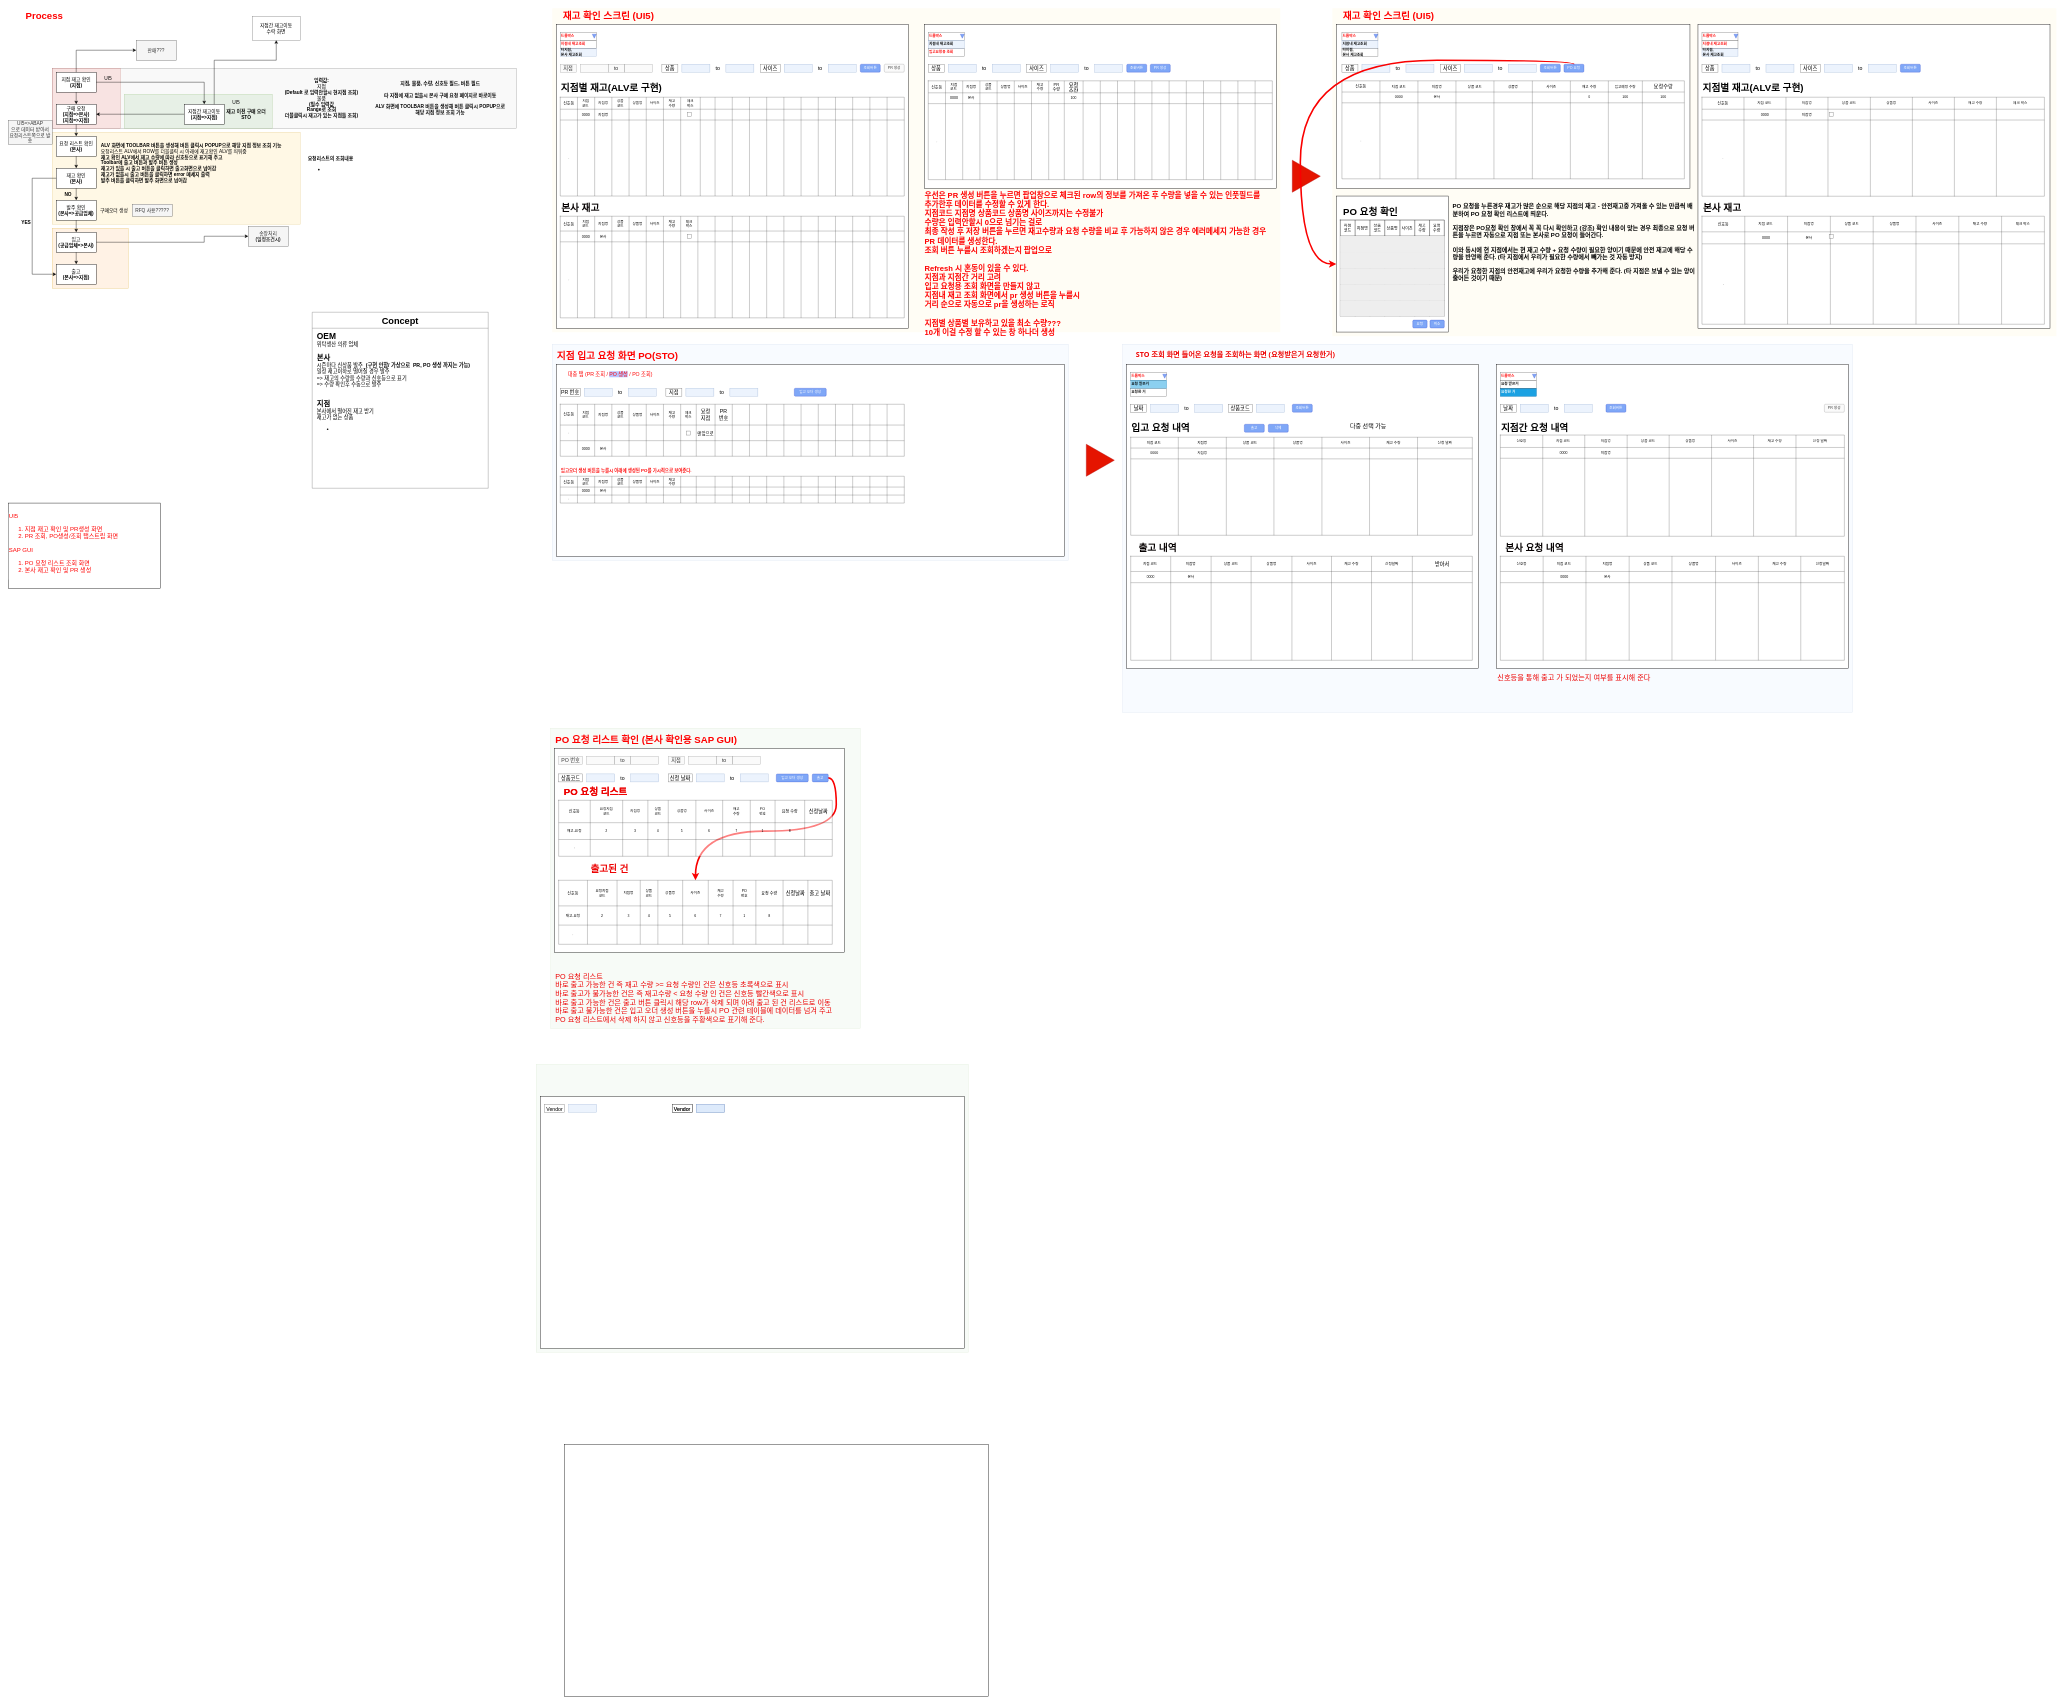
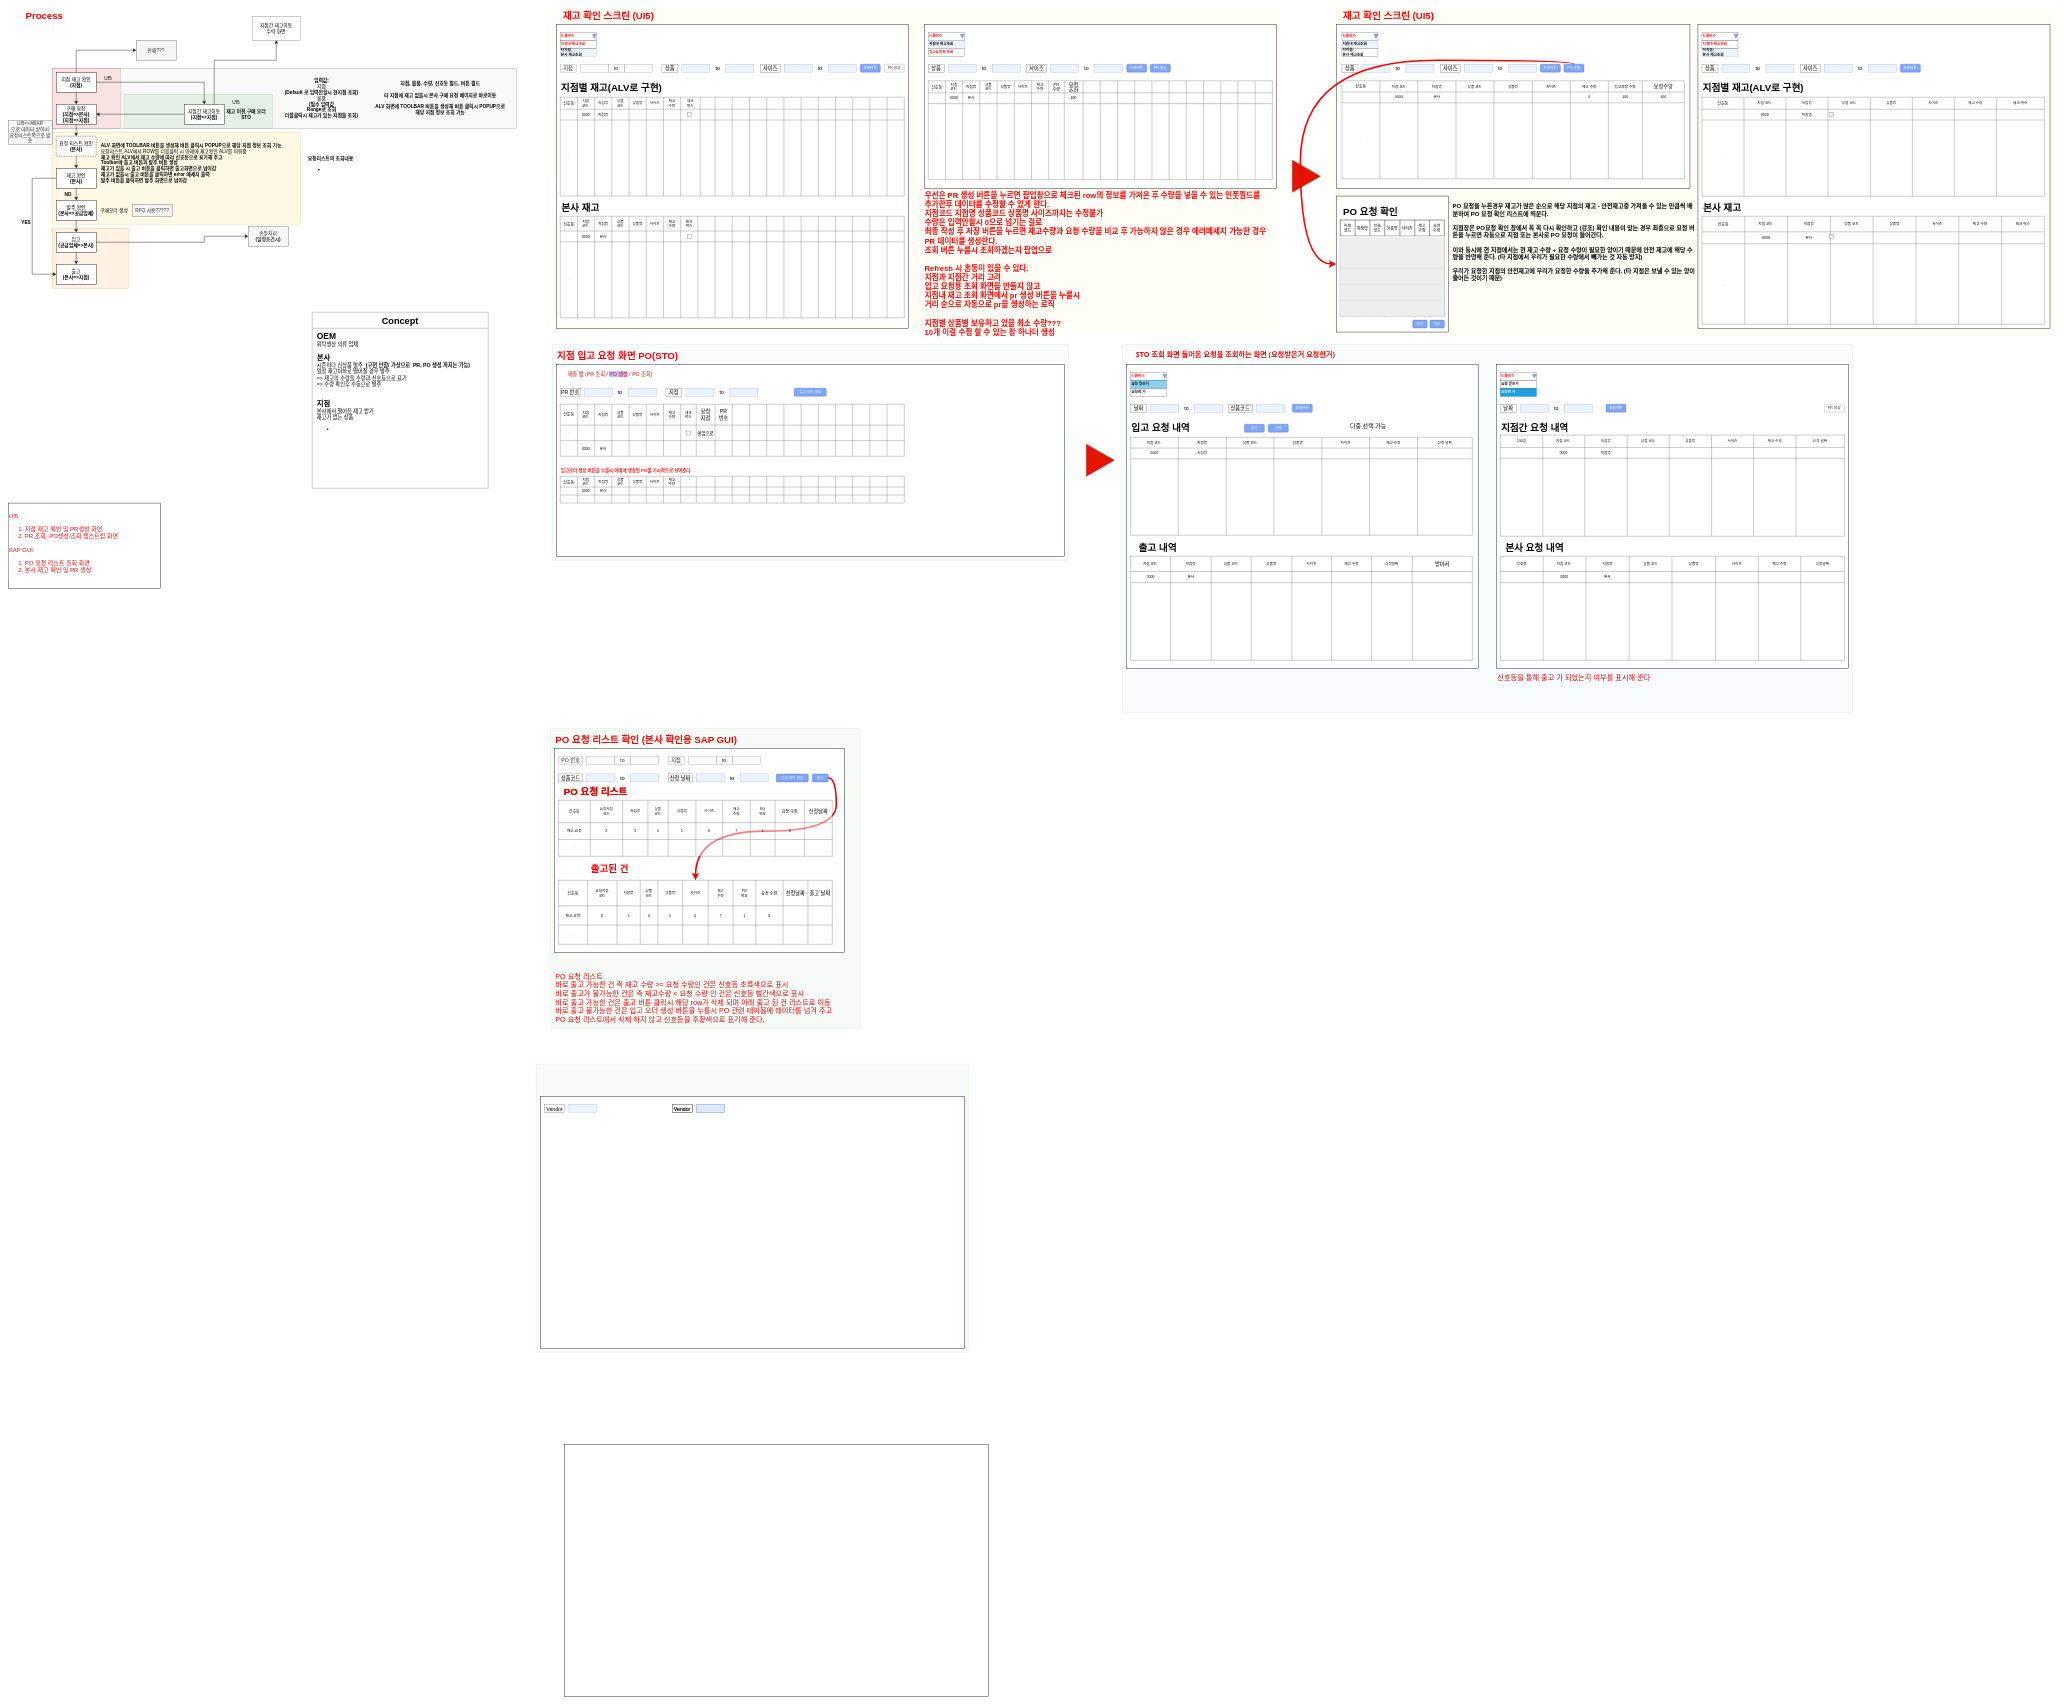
(76, 146) -> (76, 146)
